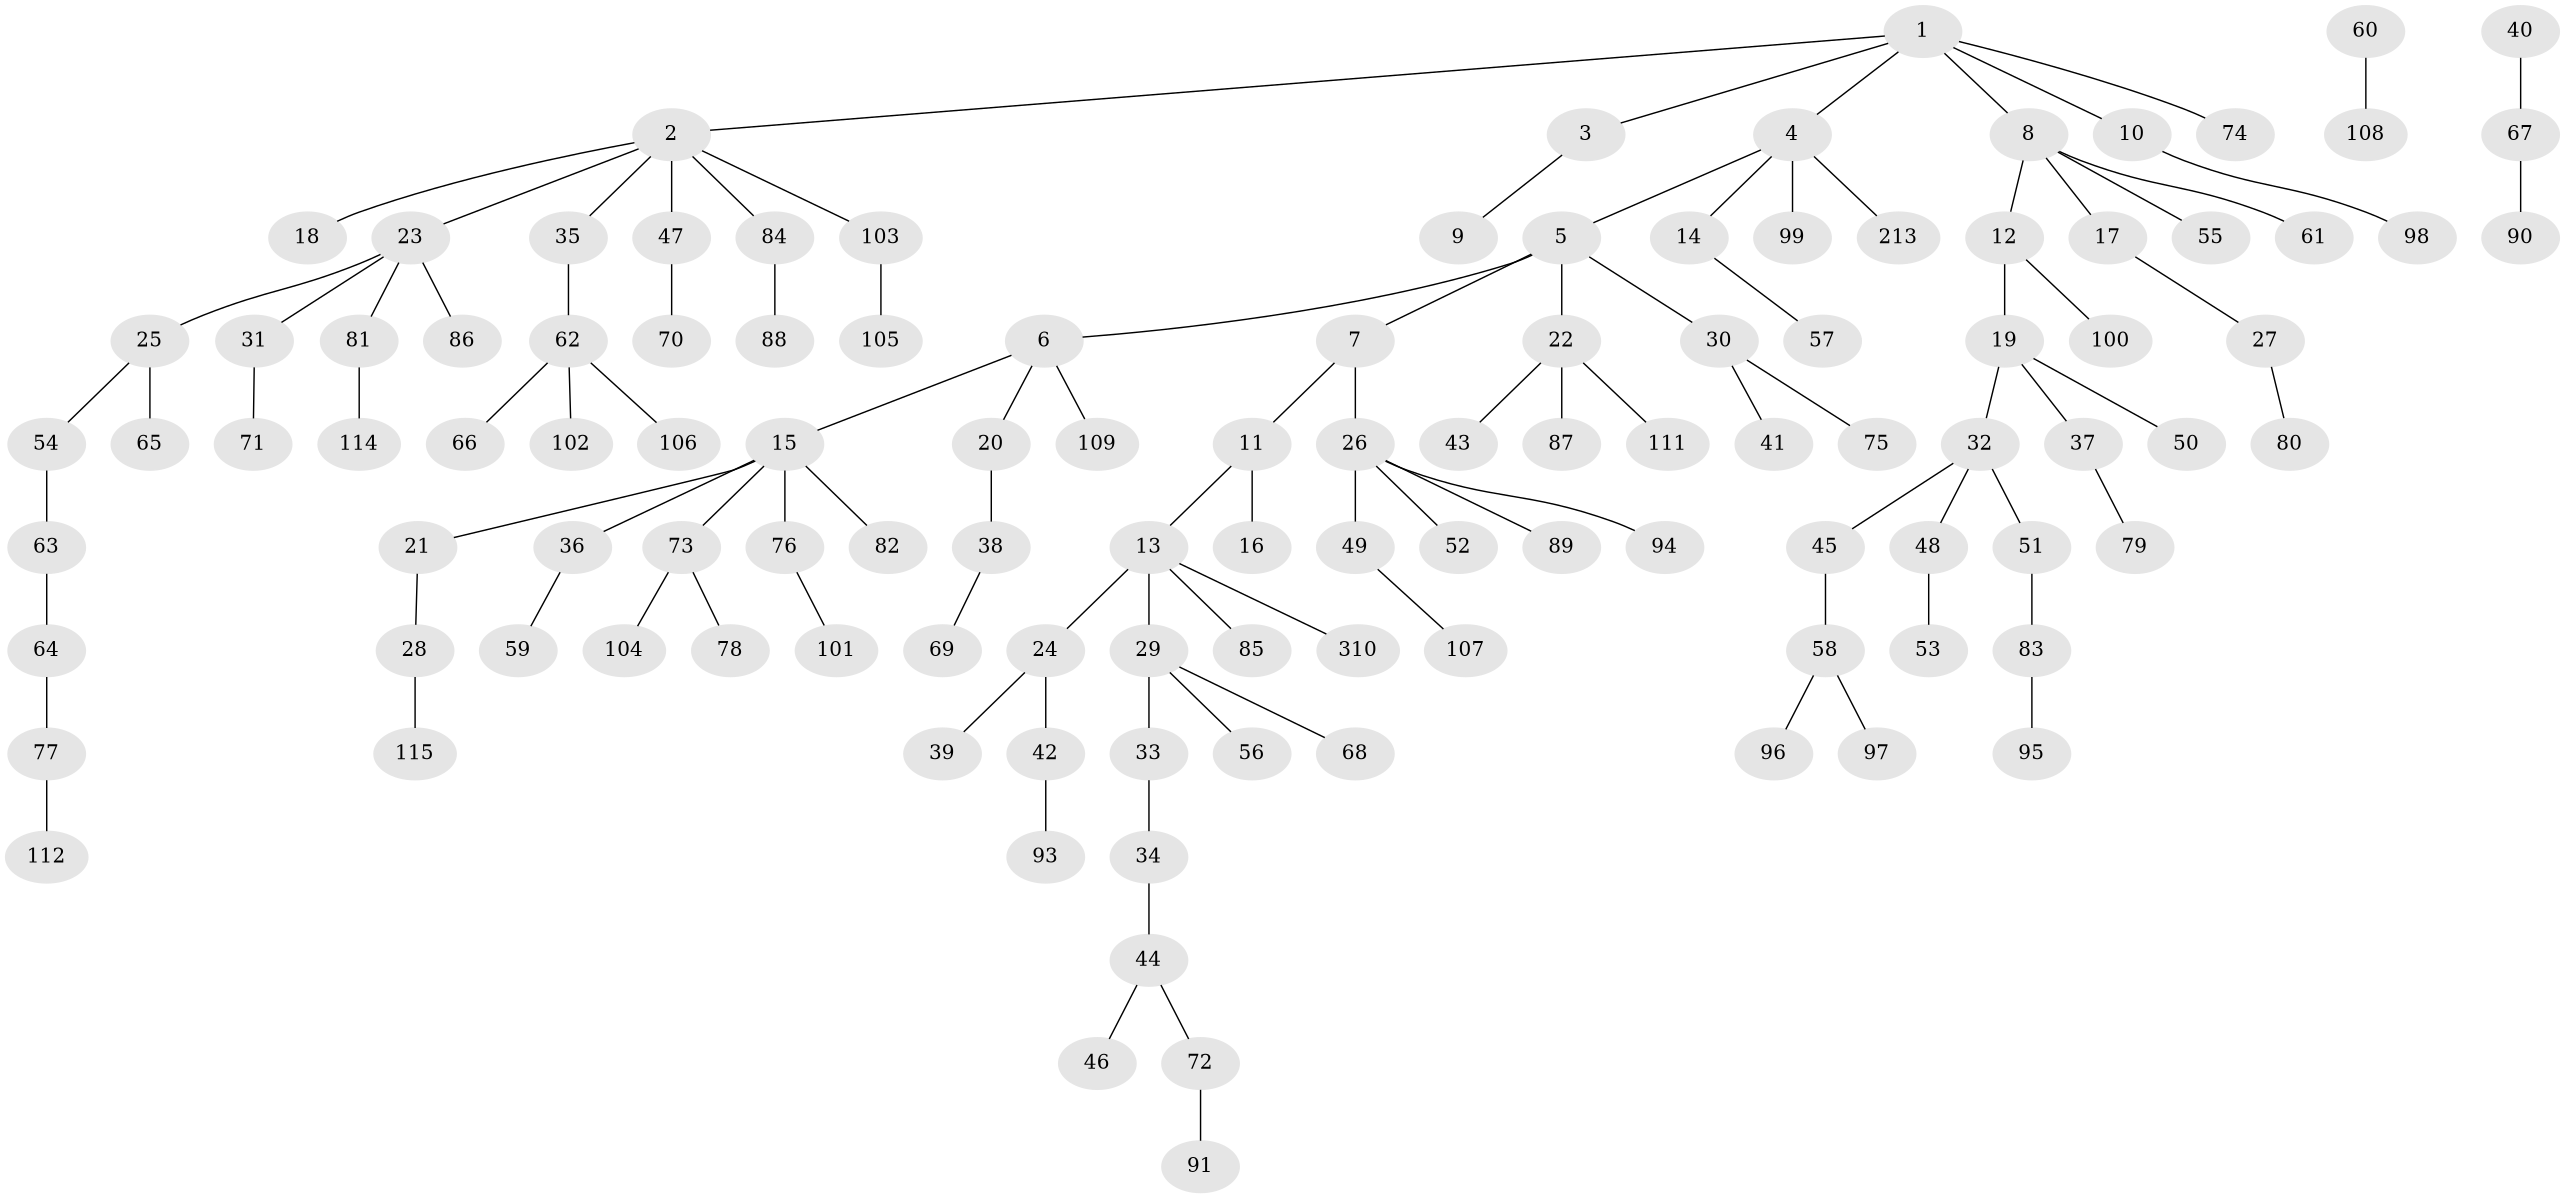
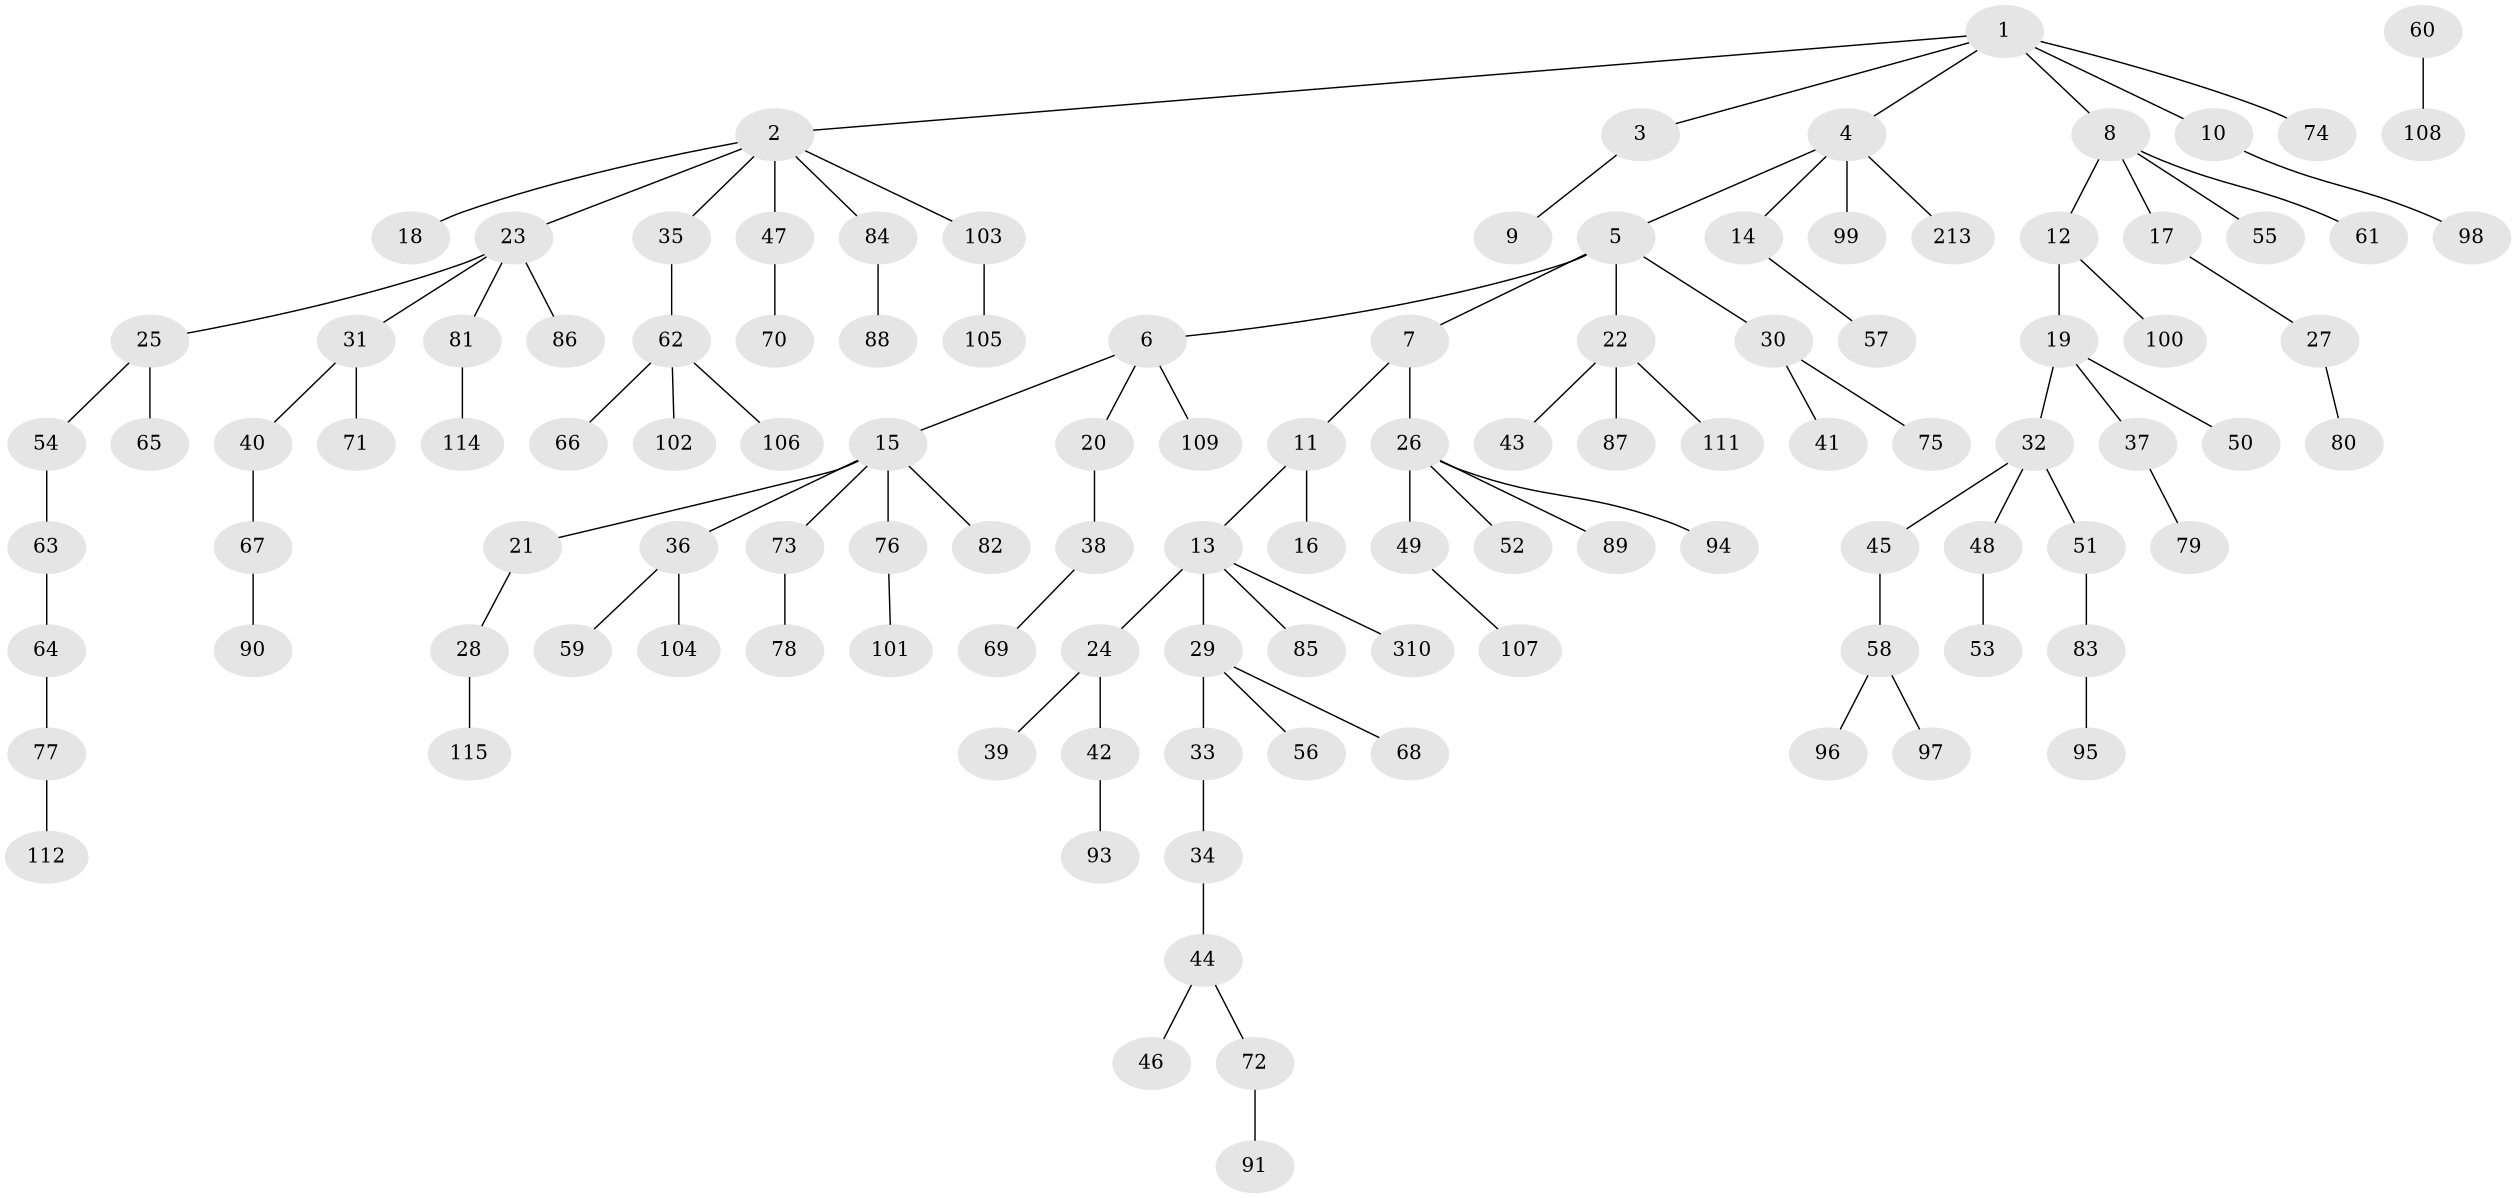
none -> (305, 393)
(653, 599) -> (679, 599)
